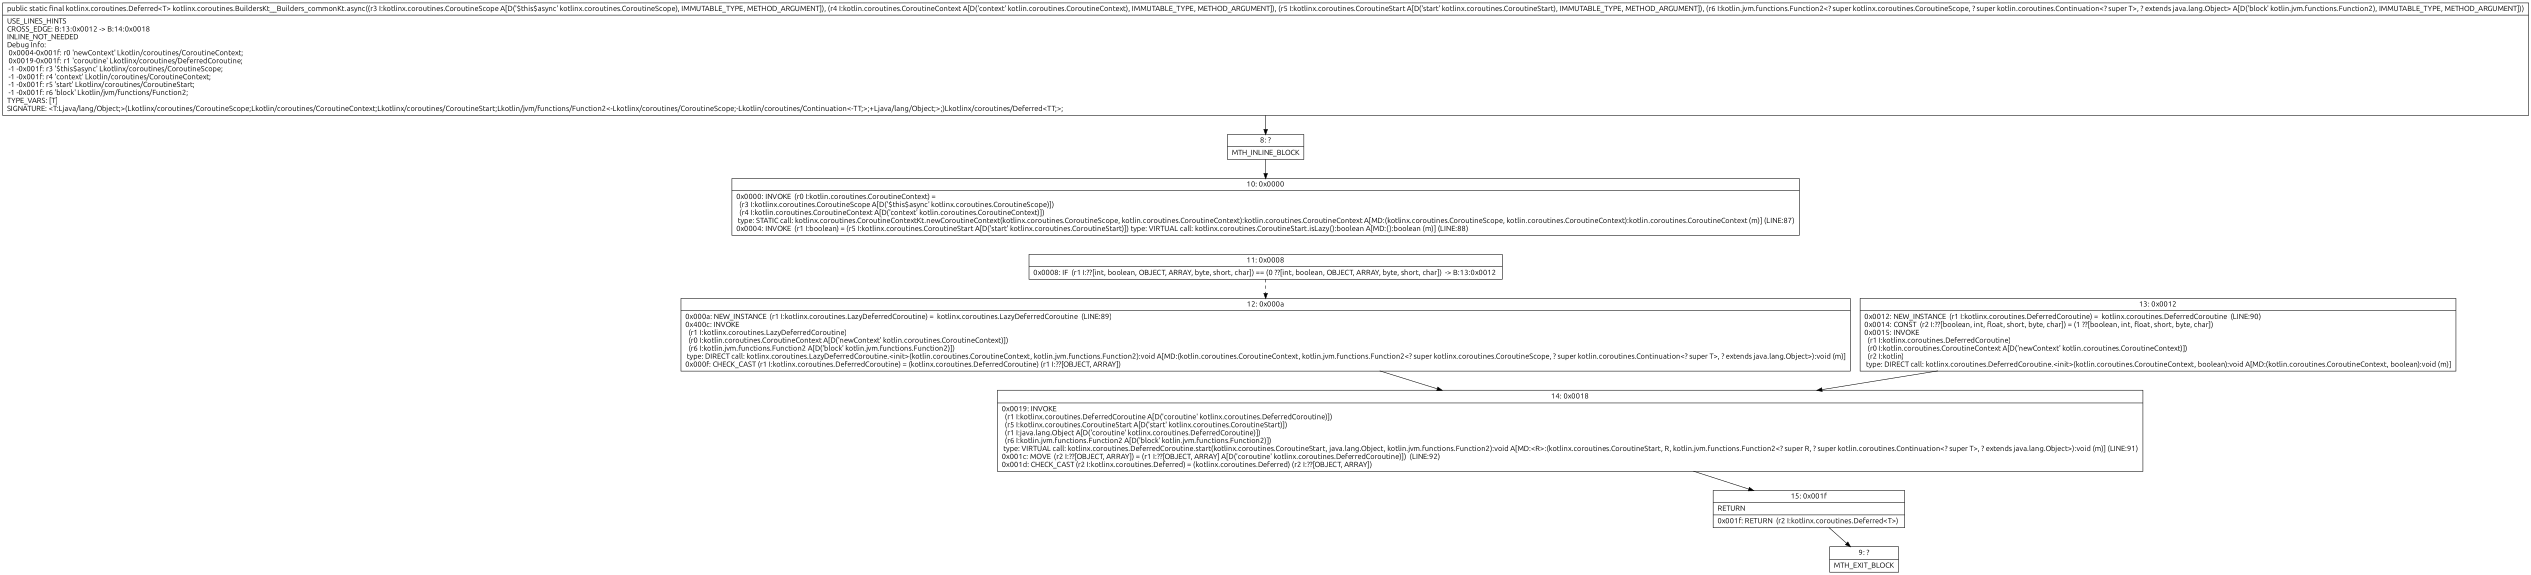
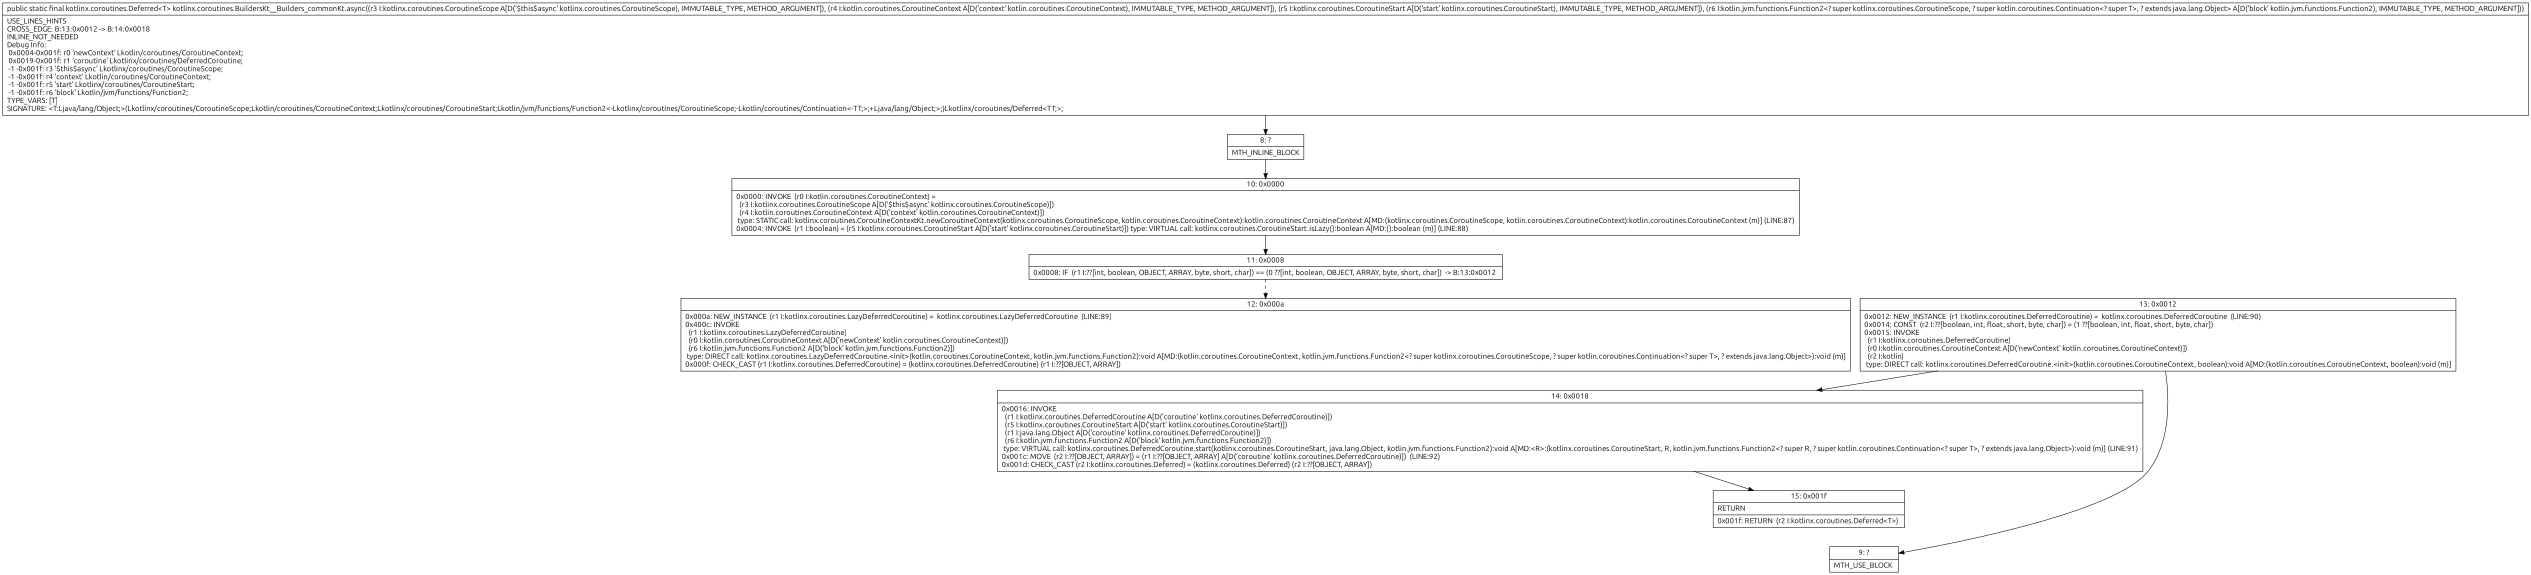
none -> (1266, 242)
(1408, 380) -> none
(1031, 409) -> (1031, 409)
(1838, 535) -> (2081, 509)
(1864, 566) -> (1863, 566)
